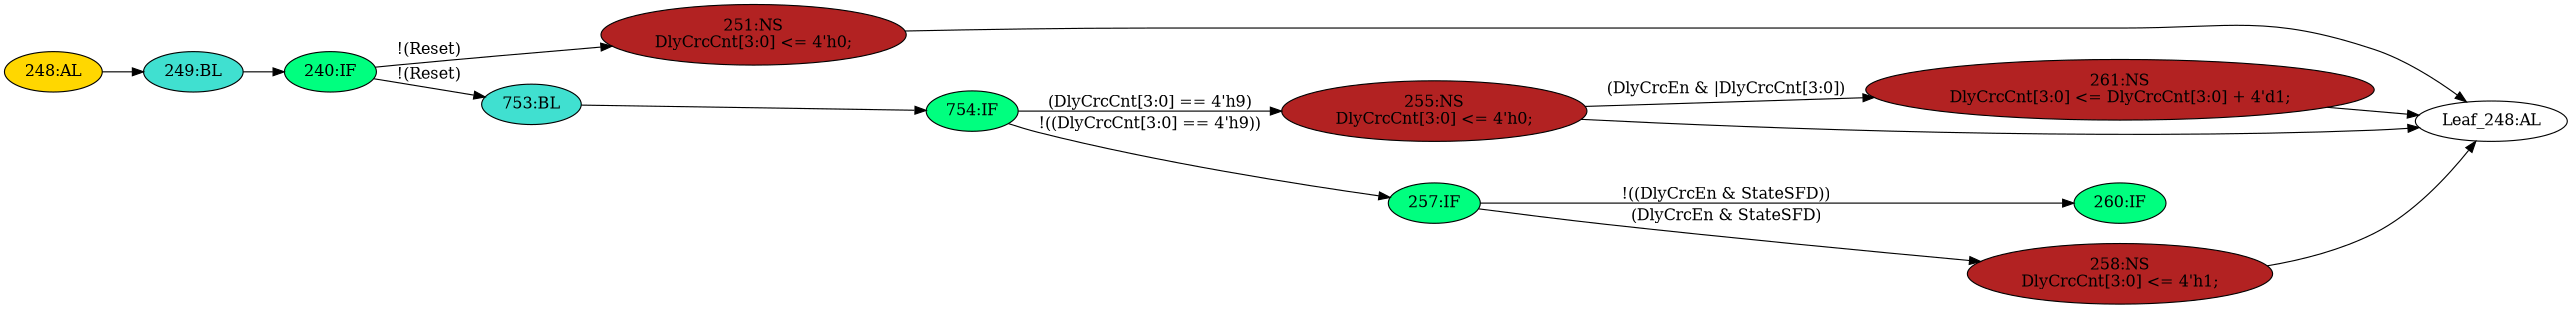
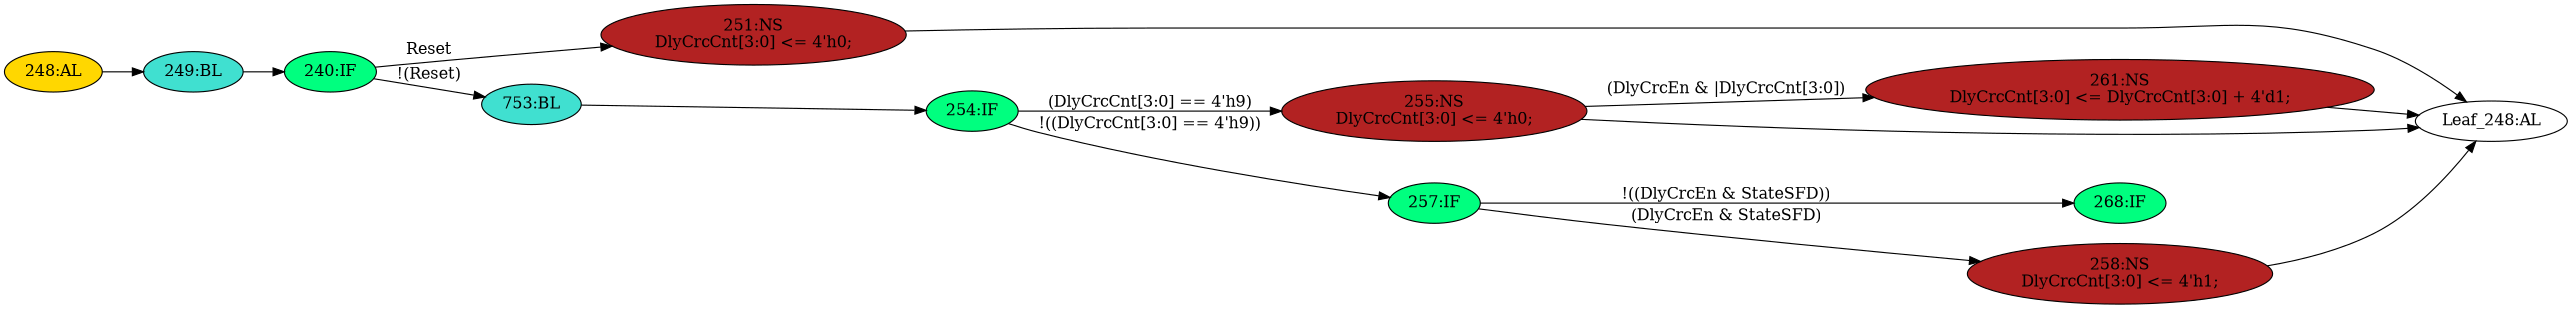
(429, 50) -> (429, 50)
(972, 111) -> (972, 111)
(2120, 203) -> (2120, 203)
